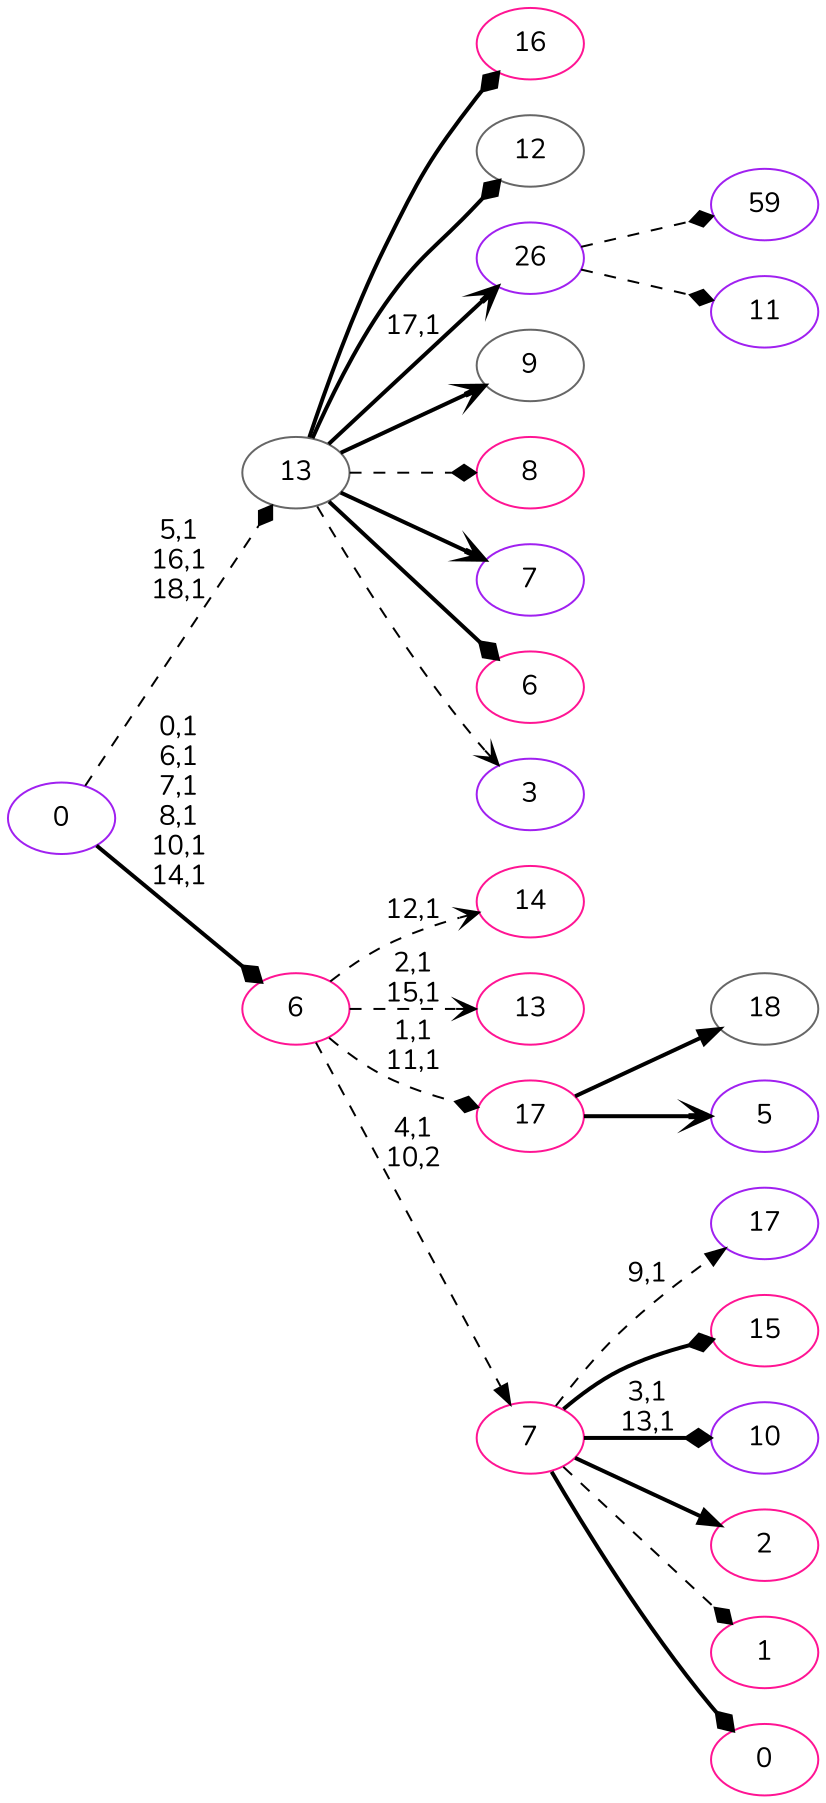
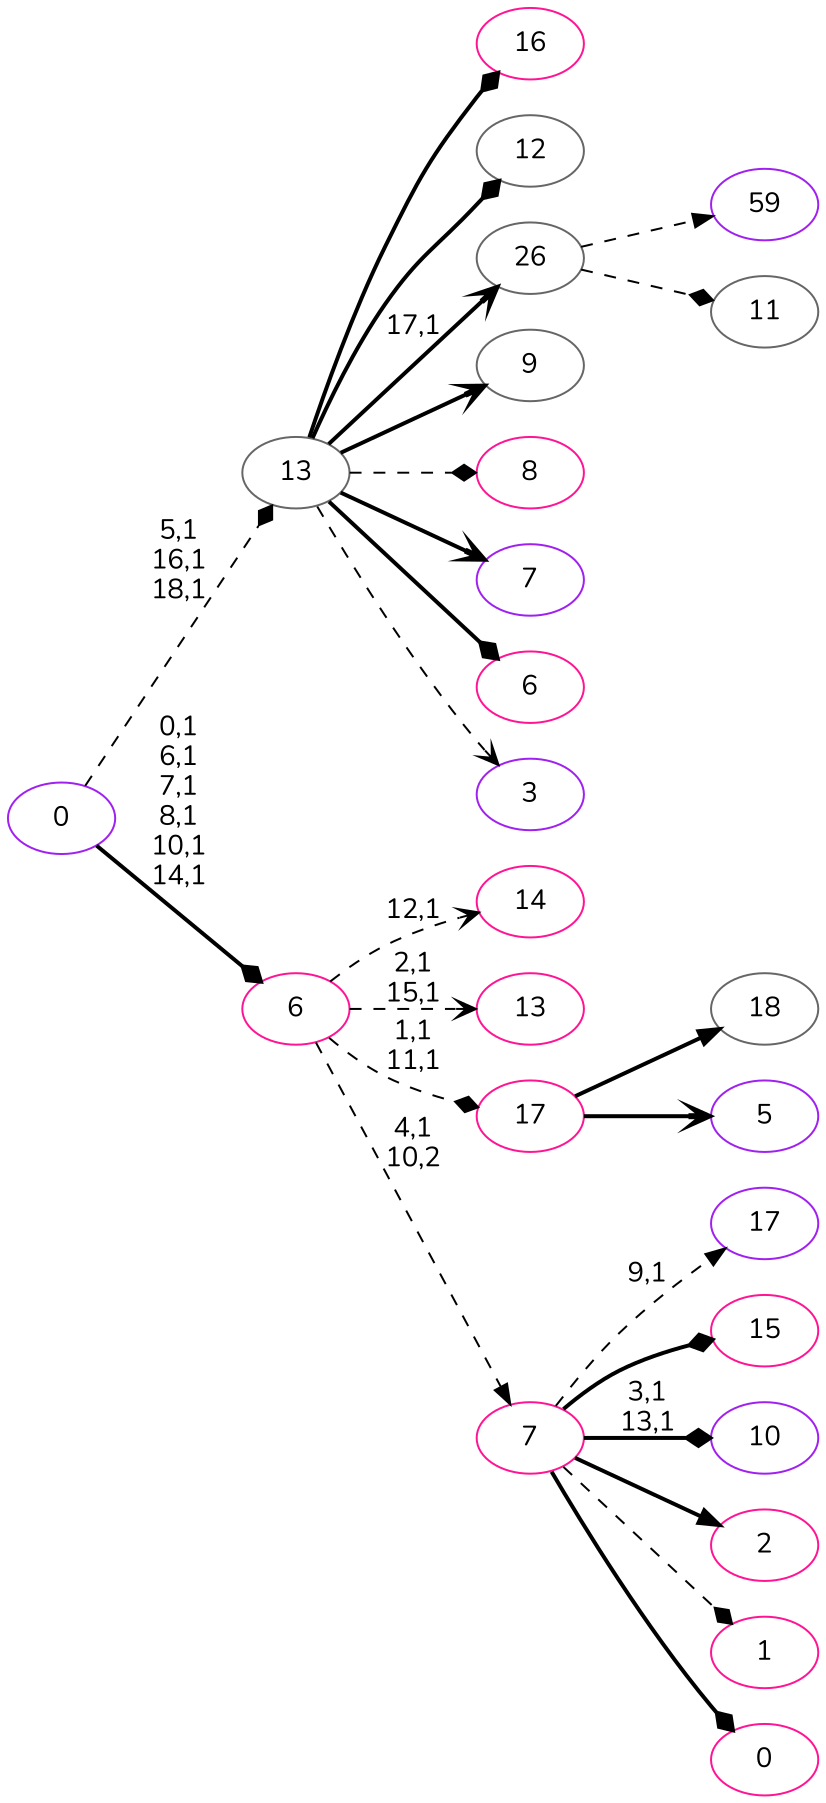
(635, 234) -> (637, 234)
(530, 258) -> (530, 258)
(765, 312) -> (765, 312)
